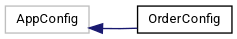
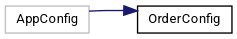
(120, 29) -> (106, 11)
